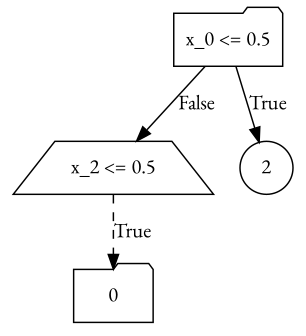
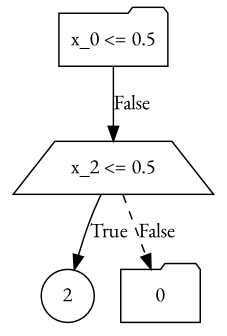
(245, 97) -> (88, 224)
(133, 232) -> (157, 232)
